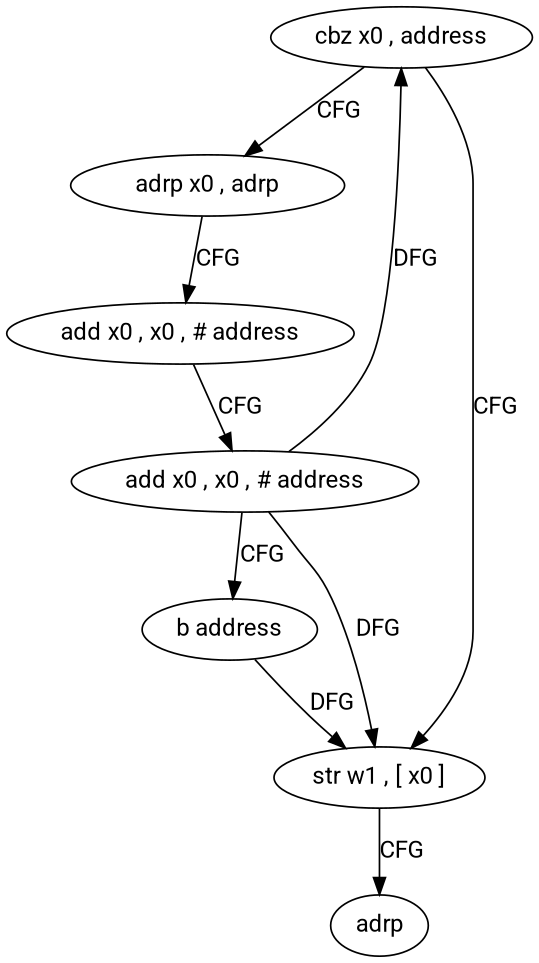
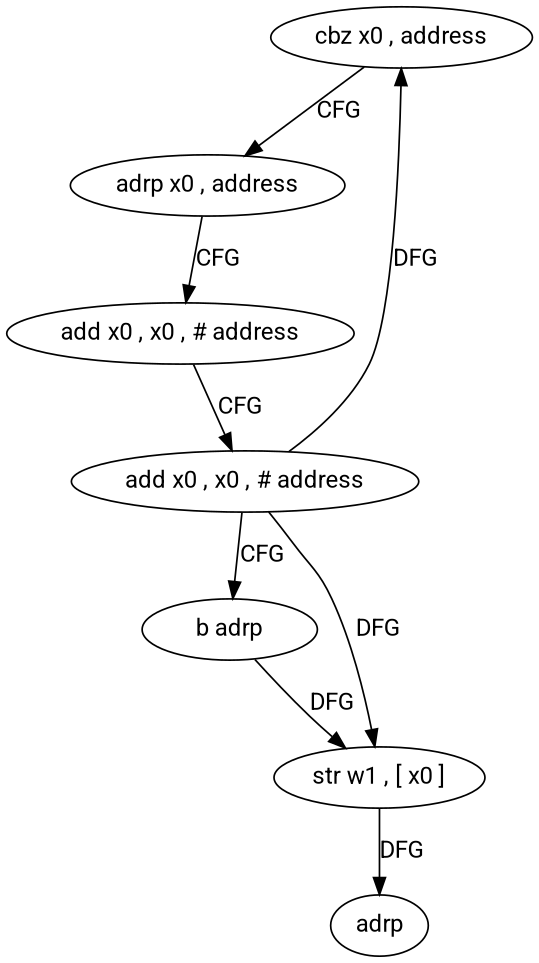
(208, 185) -> (208, 185)
(473, 403) -> none
(230, 630) -> (230, 630)
(402, 852) -> (402, 852)
